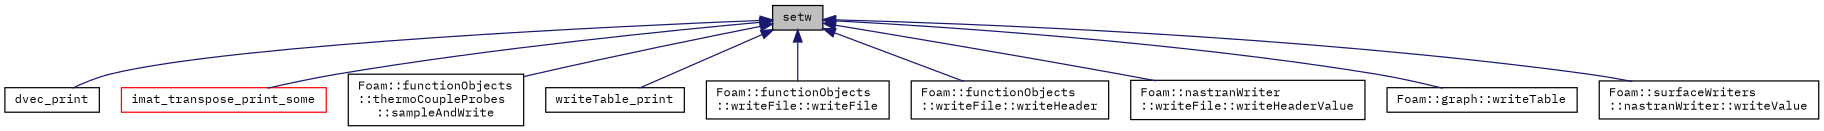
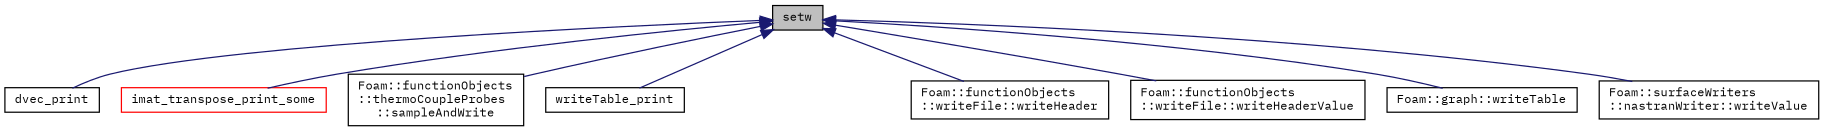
(798, 100) -> none
(1248, 100) -> (1248, 100)
